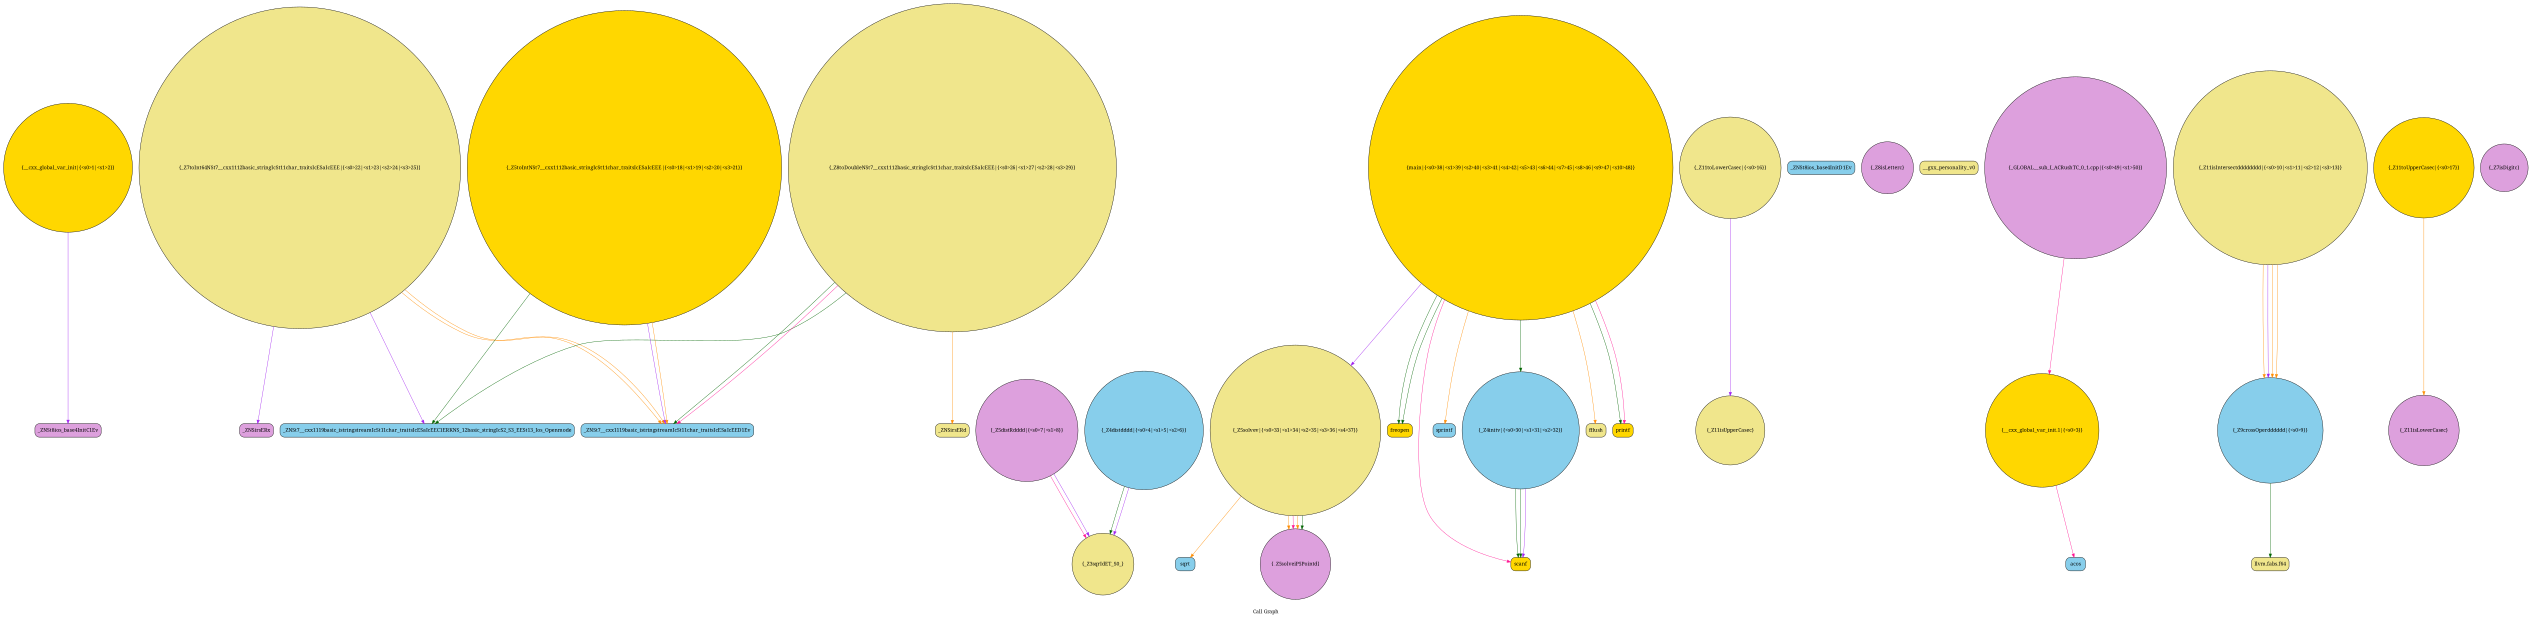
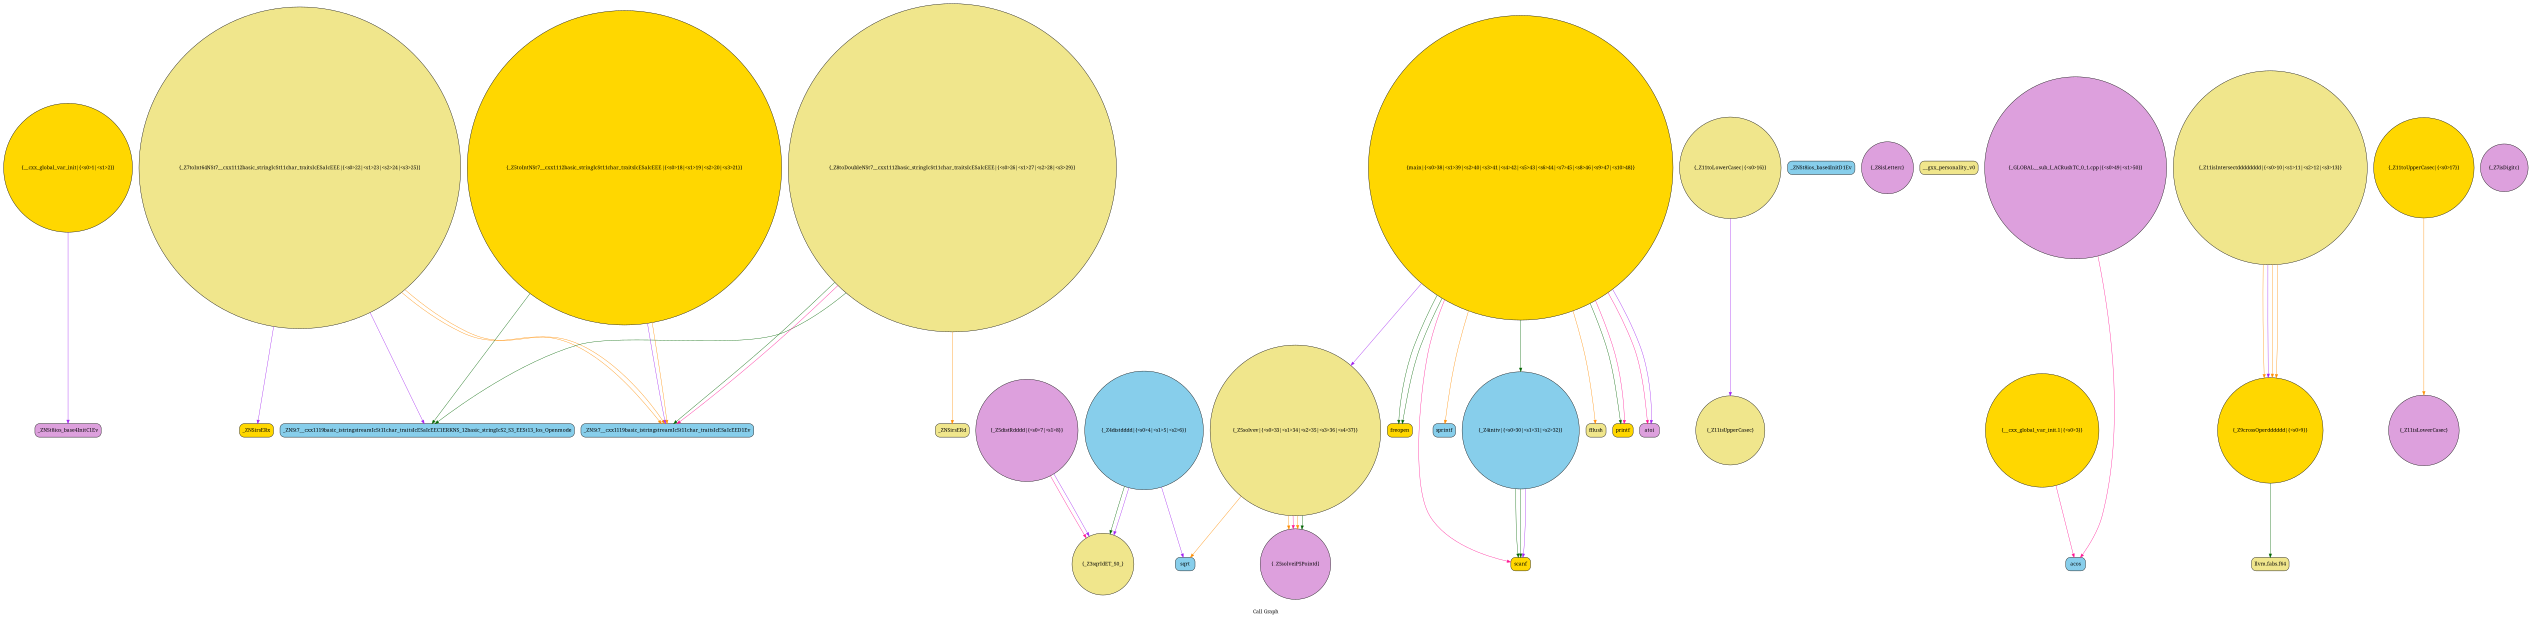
(2057, 314) -> (2114, 408)
(257, 430) -> (257, 430)
none -> (1650, 430)
(2270, 430) -> (2270, 430)
none -> (1172, 521)
